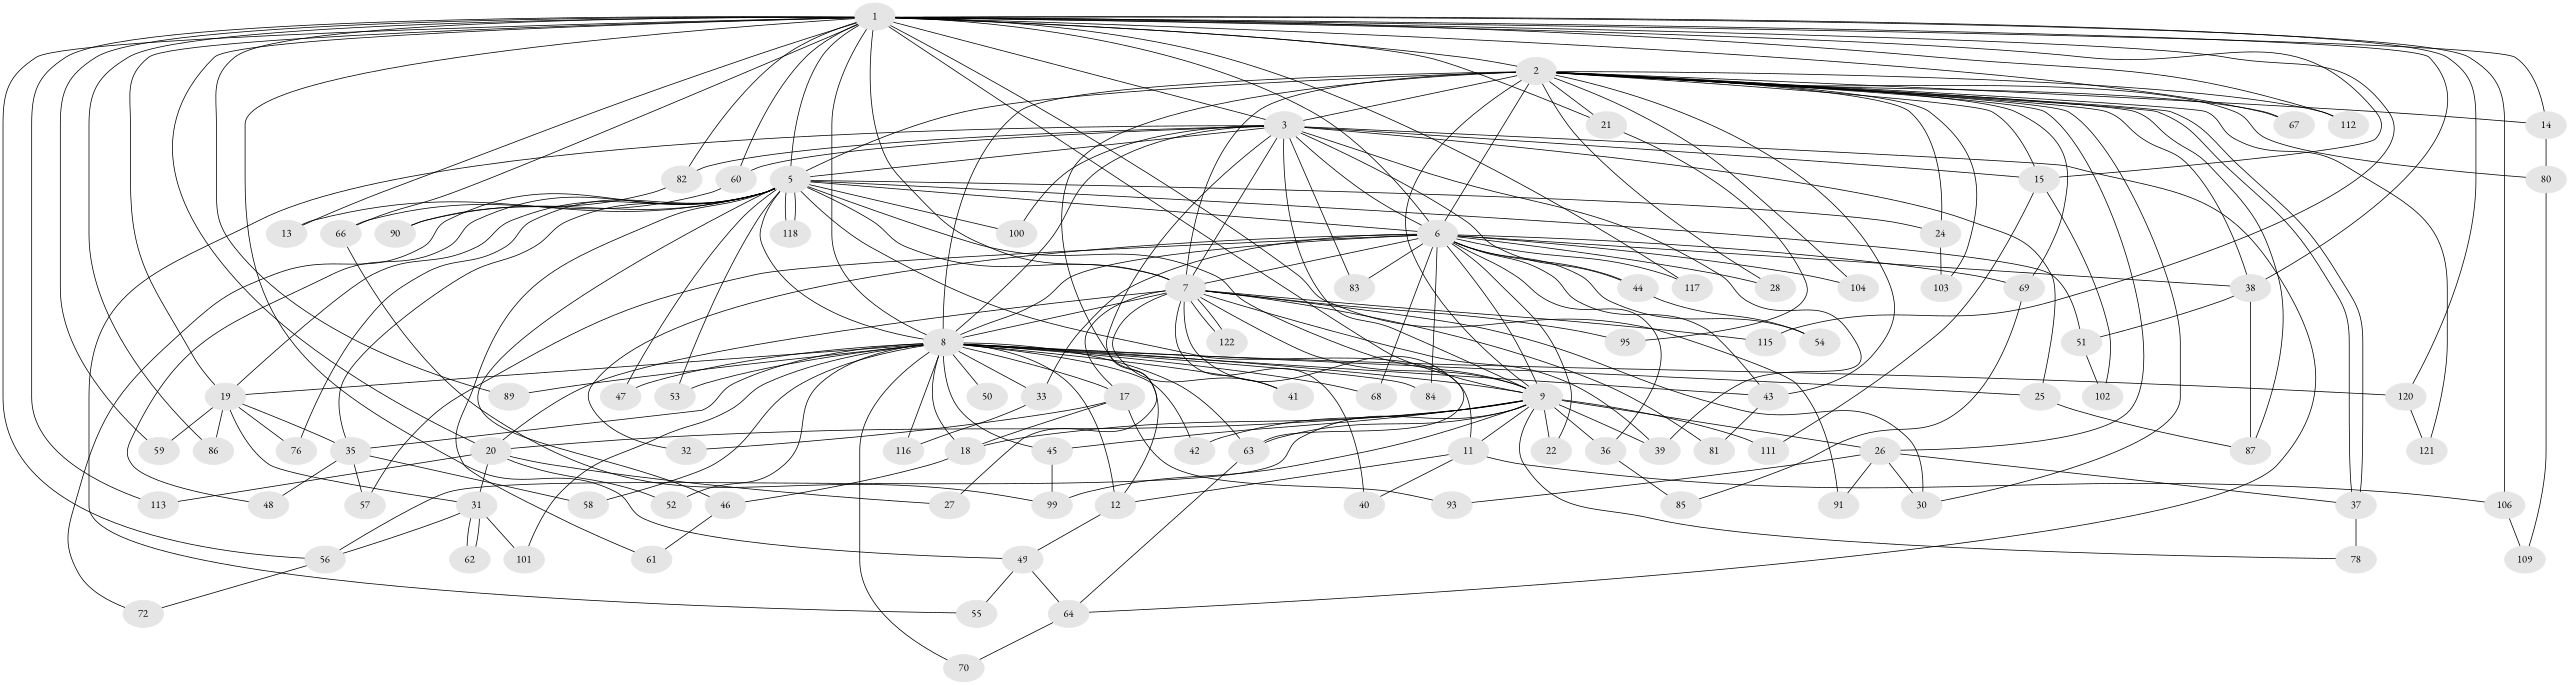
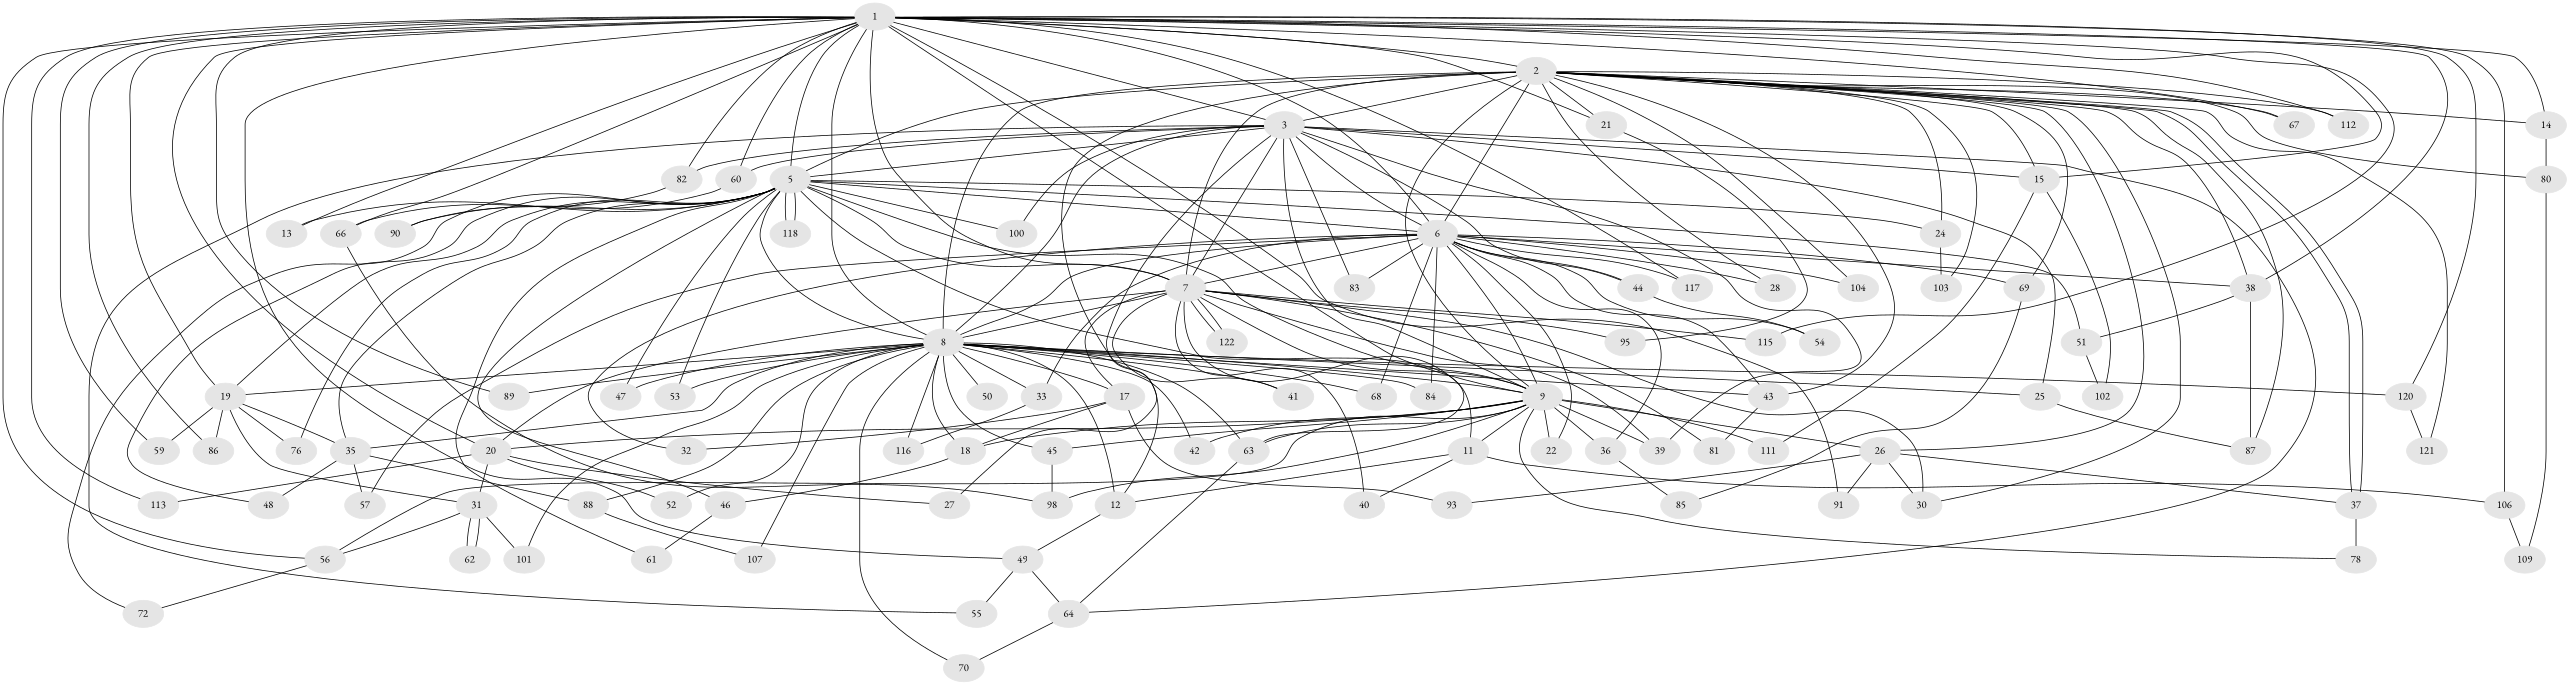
(588, 505) -> (588, 505)
(1052, 505) -> (1052, 505)
none -> (755, 560)
